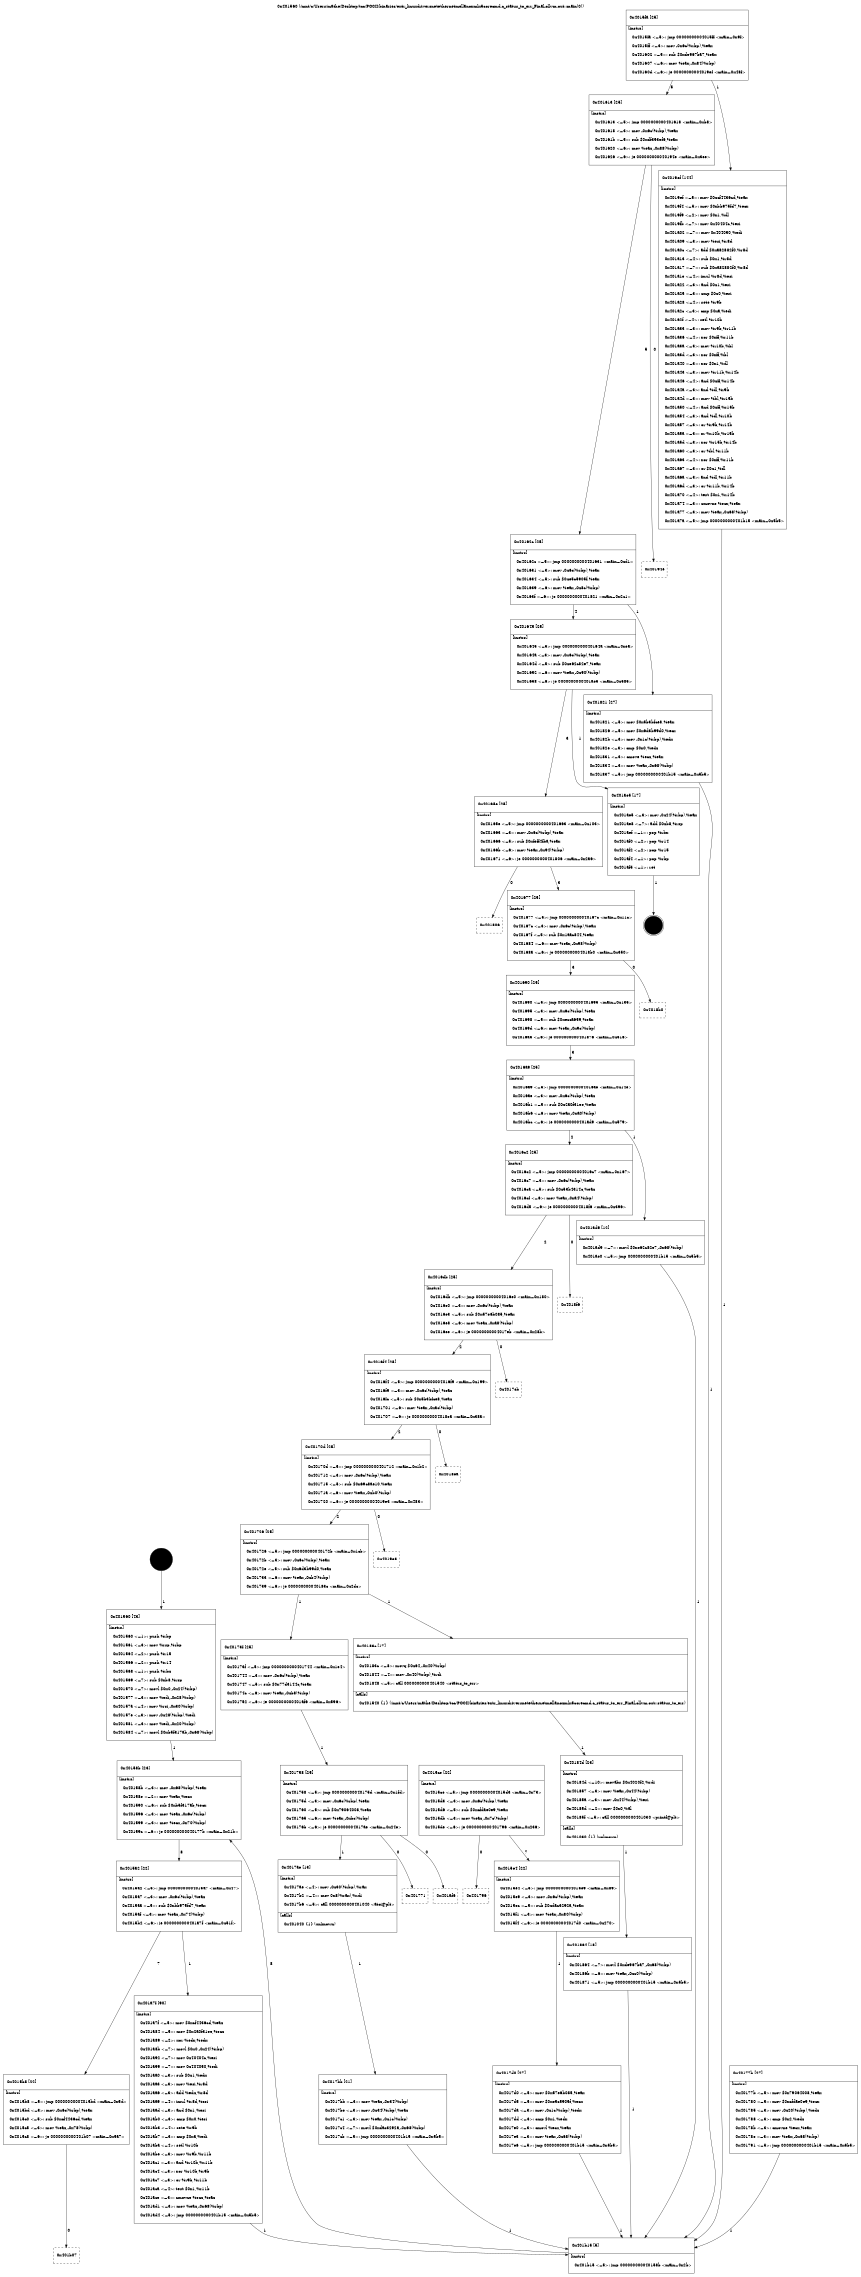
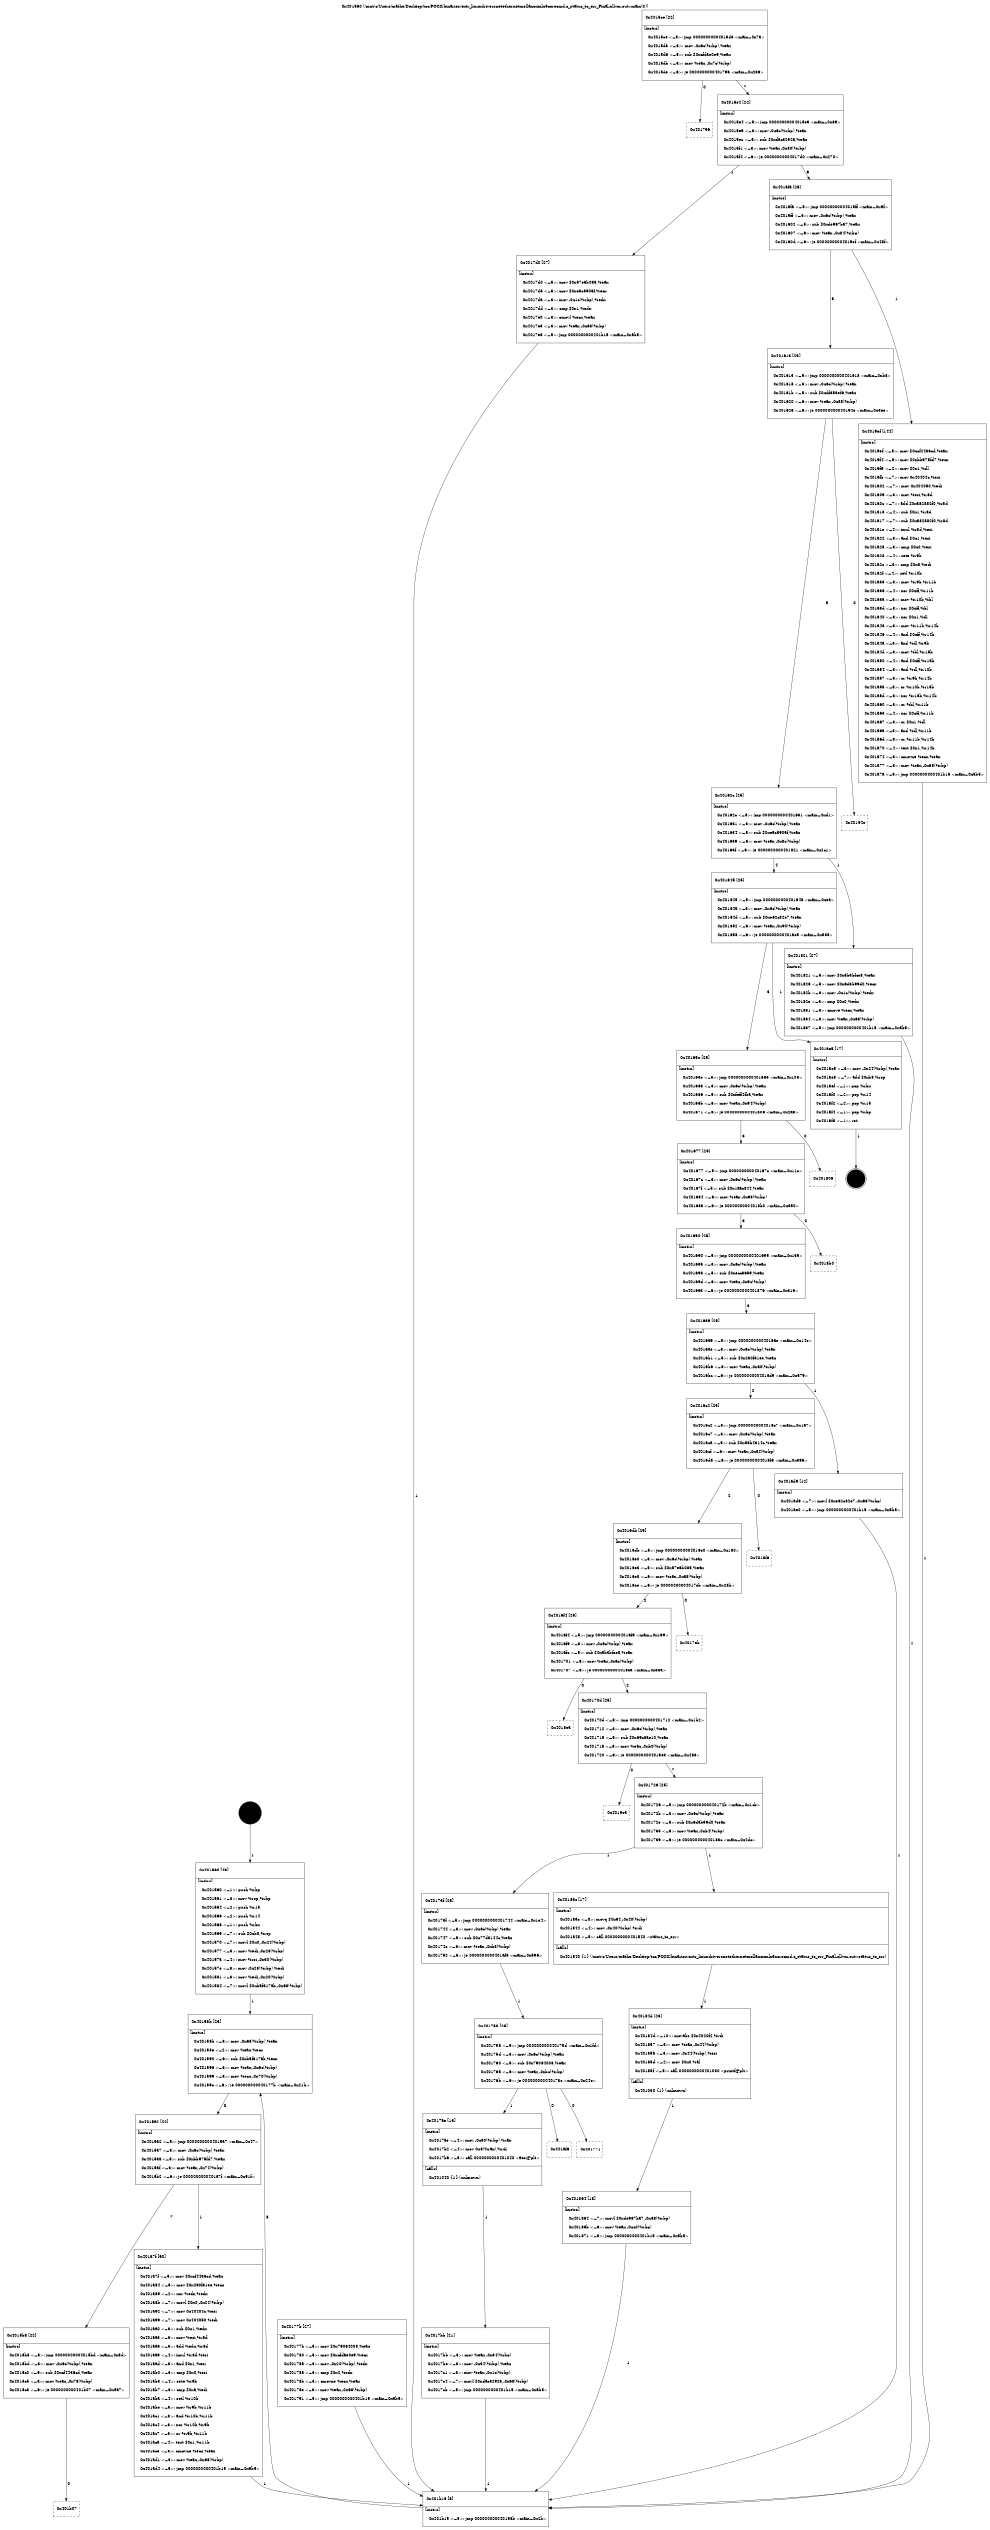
none -> (805, 171)
(337, 1517) -> (672, 1770)
